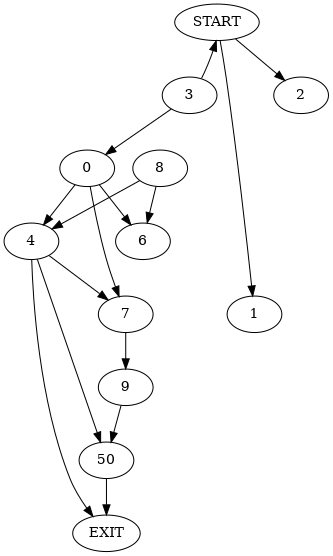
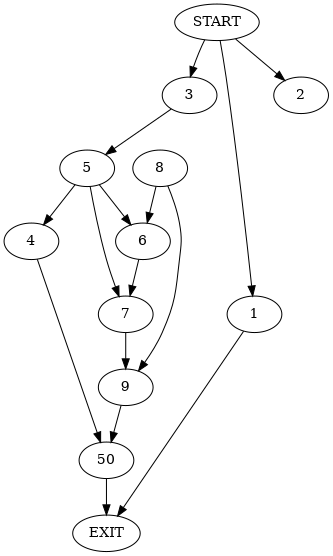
(208, 65) -> (199, 53)
(87, 168) -> (87, 168)
(101, 202) -> (177, 277)
(74, 275) -> (136, 273)
(45, 387) -> (184, 419)
